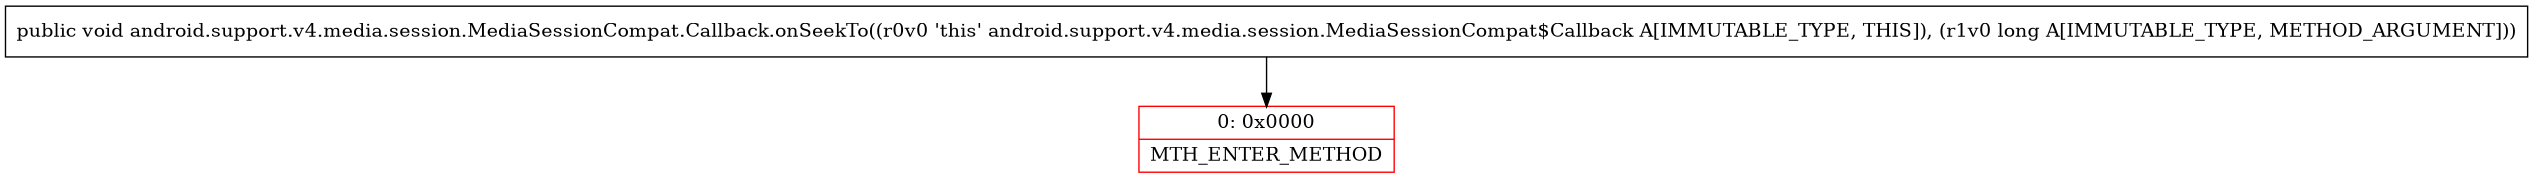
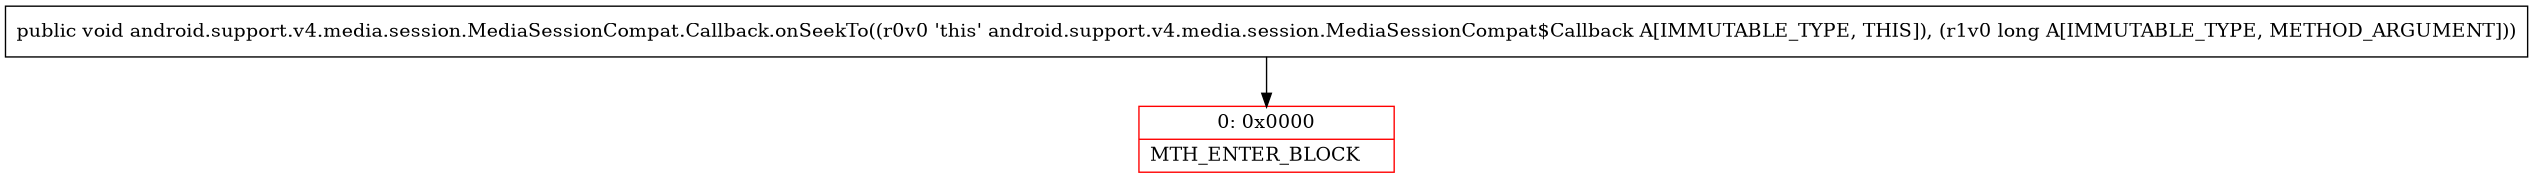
(1267, 155) -> (1256, 155)
